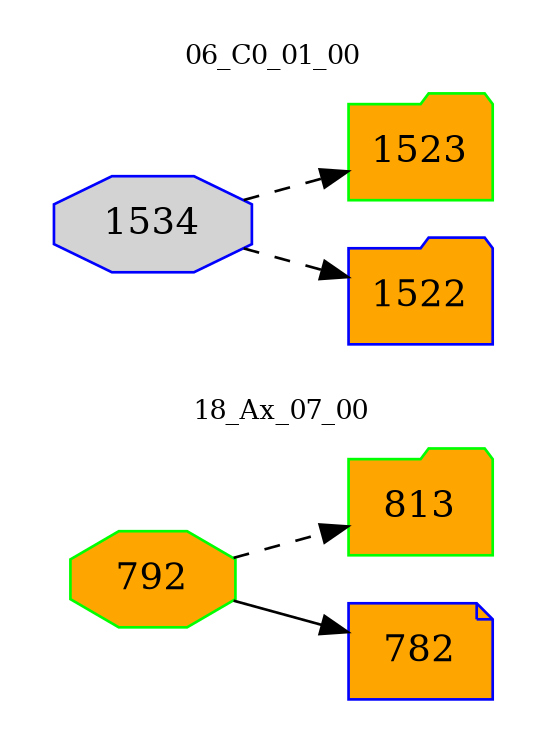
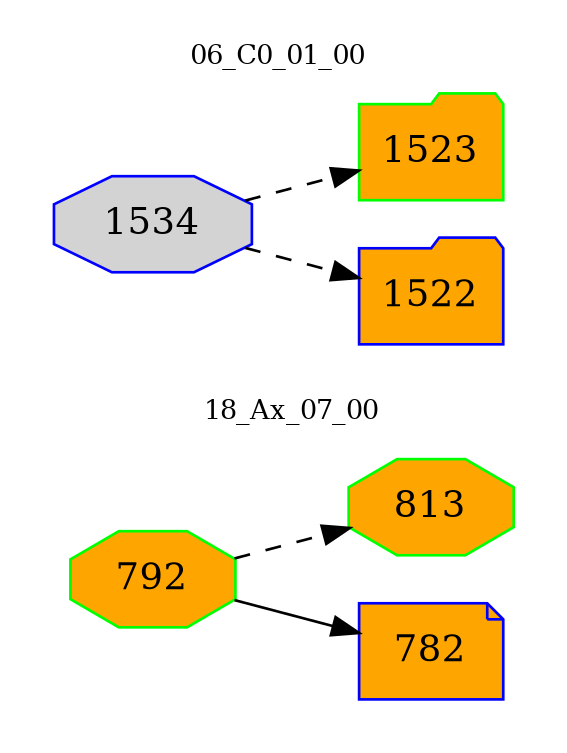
(421, 507) -> (431, 507)
